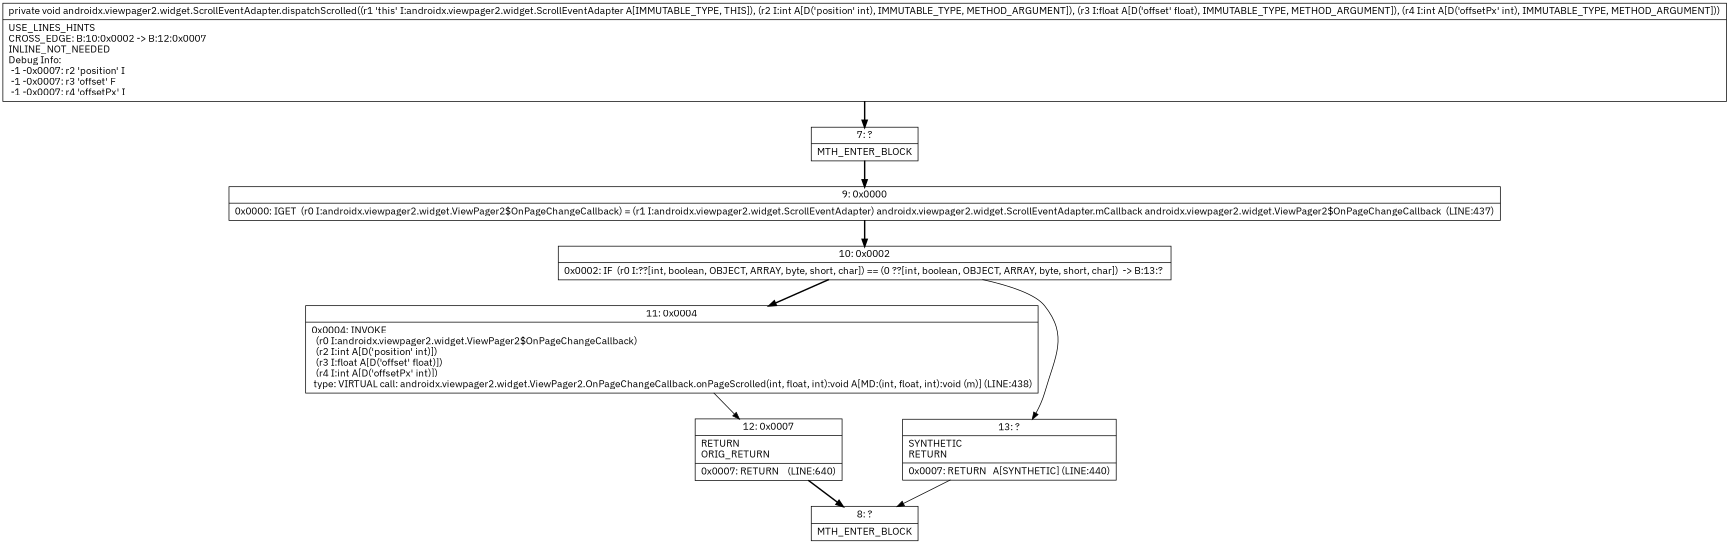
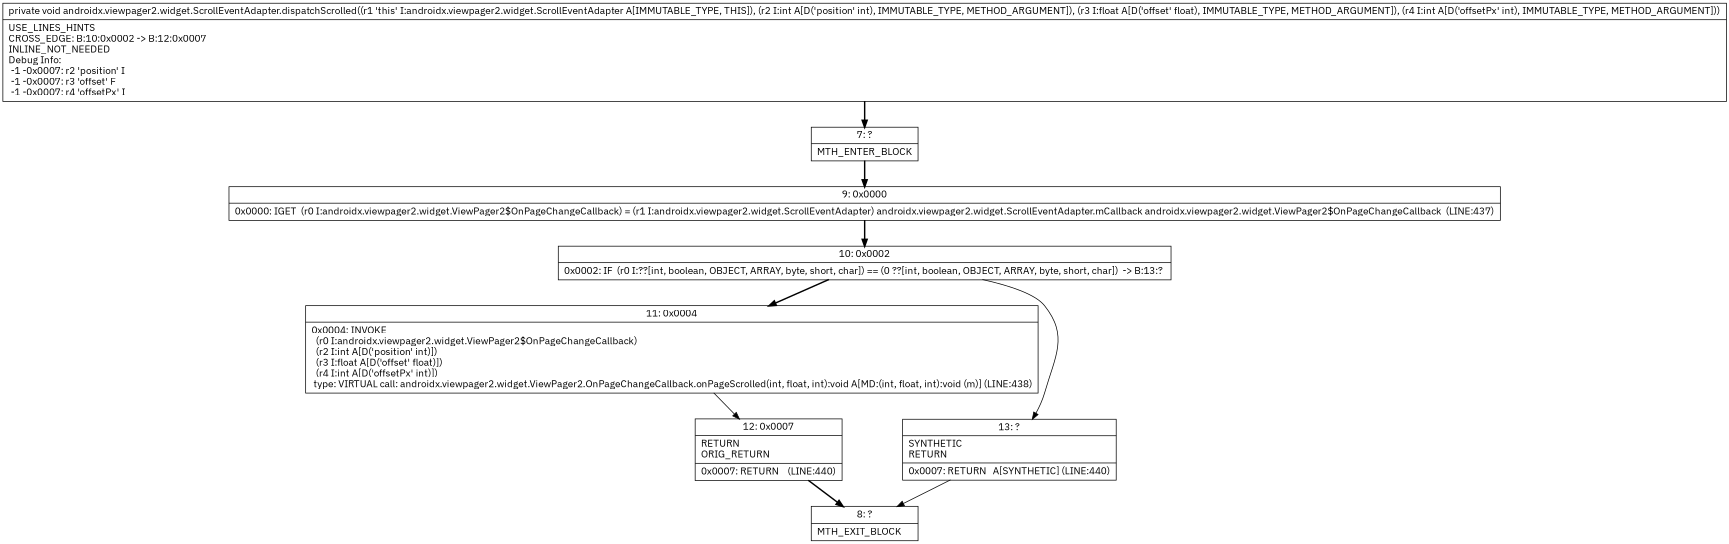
(769, 472) -> (769, 472)
(865, 532) -> (859, 532)
